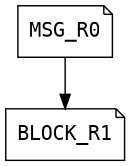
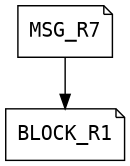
(65, 32) -> (65, 32)
